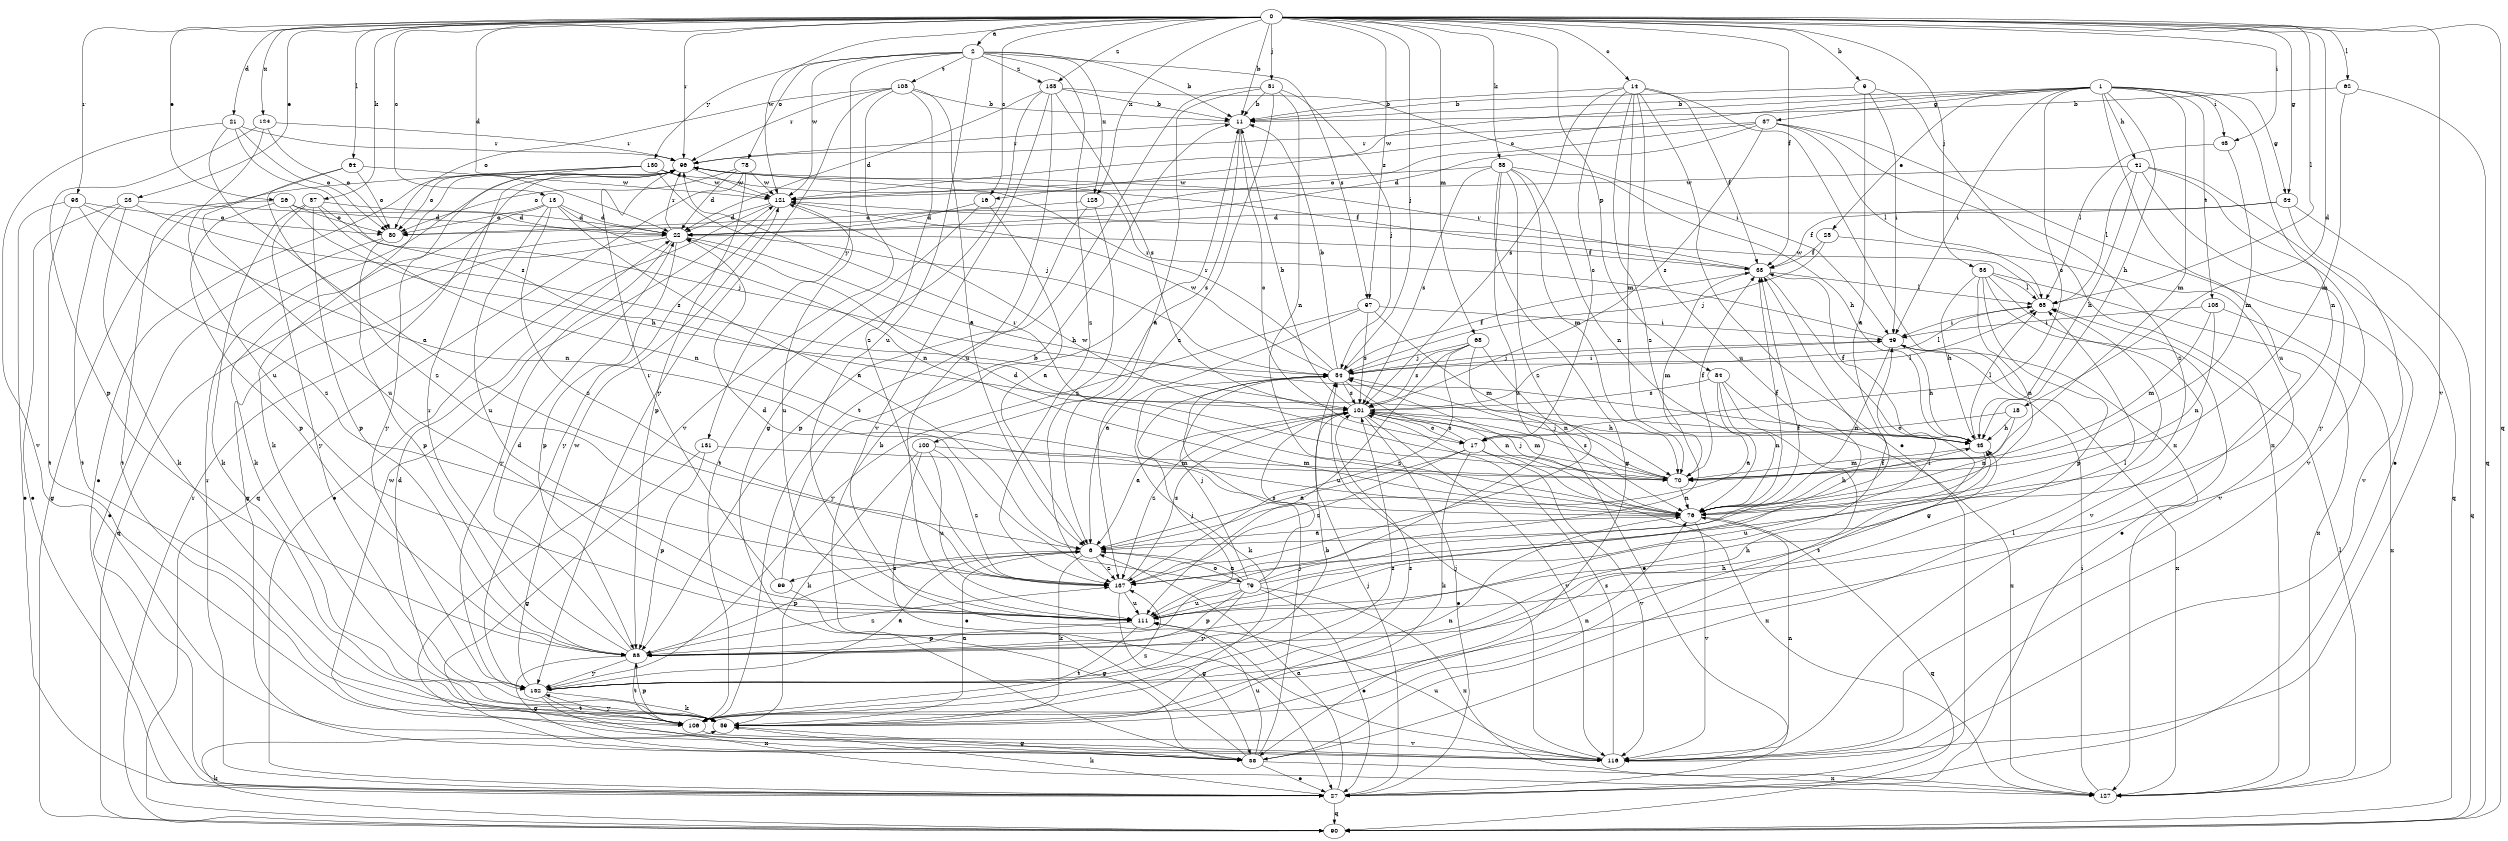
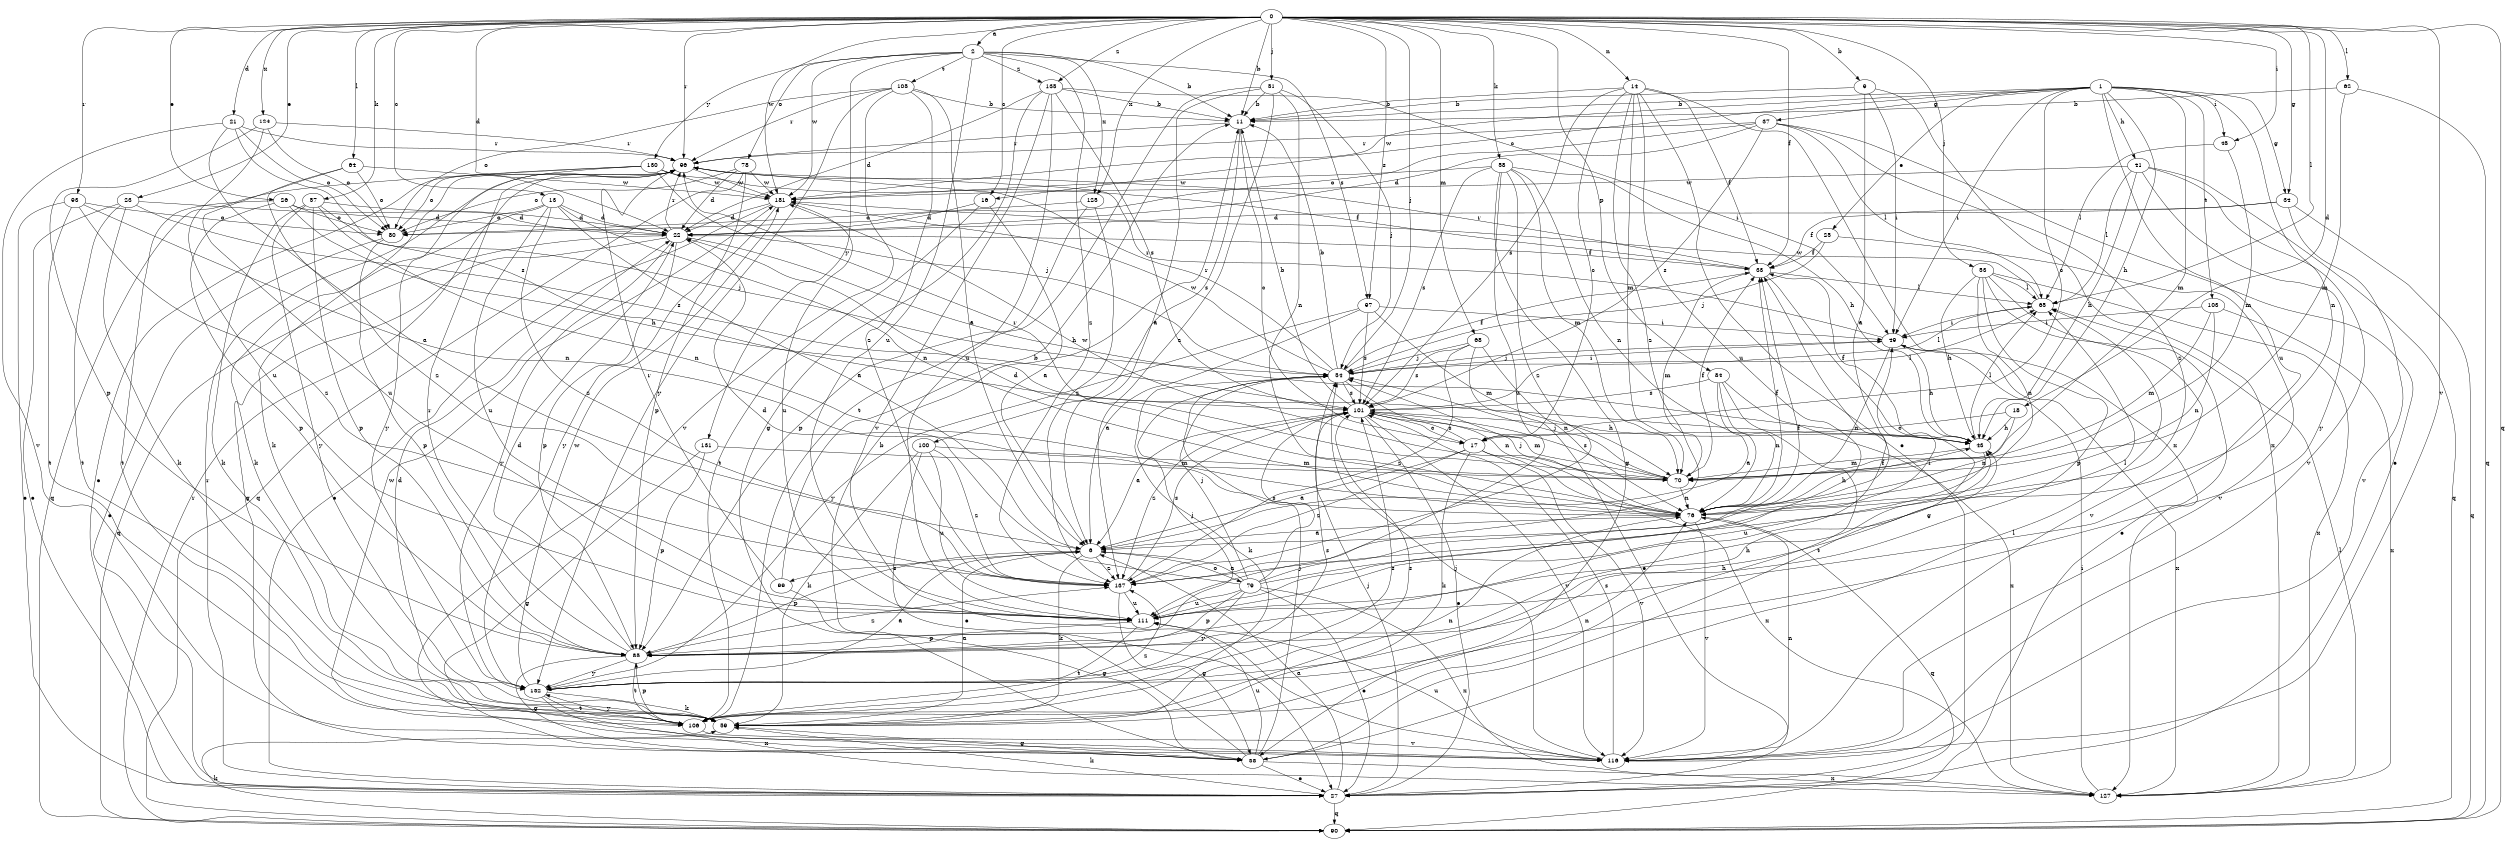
(1608, 52) -> (1608, 52)
(780, 200) -> (780, 200)
(1334, 475) -> none
(52, 498) -> (52, 498)
(1328, 551) -> (1328, 551)
